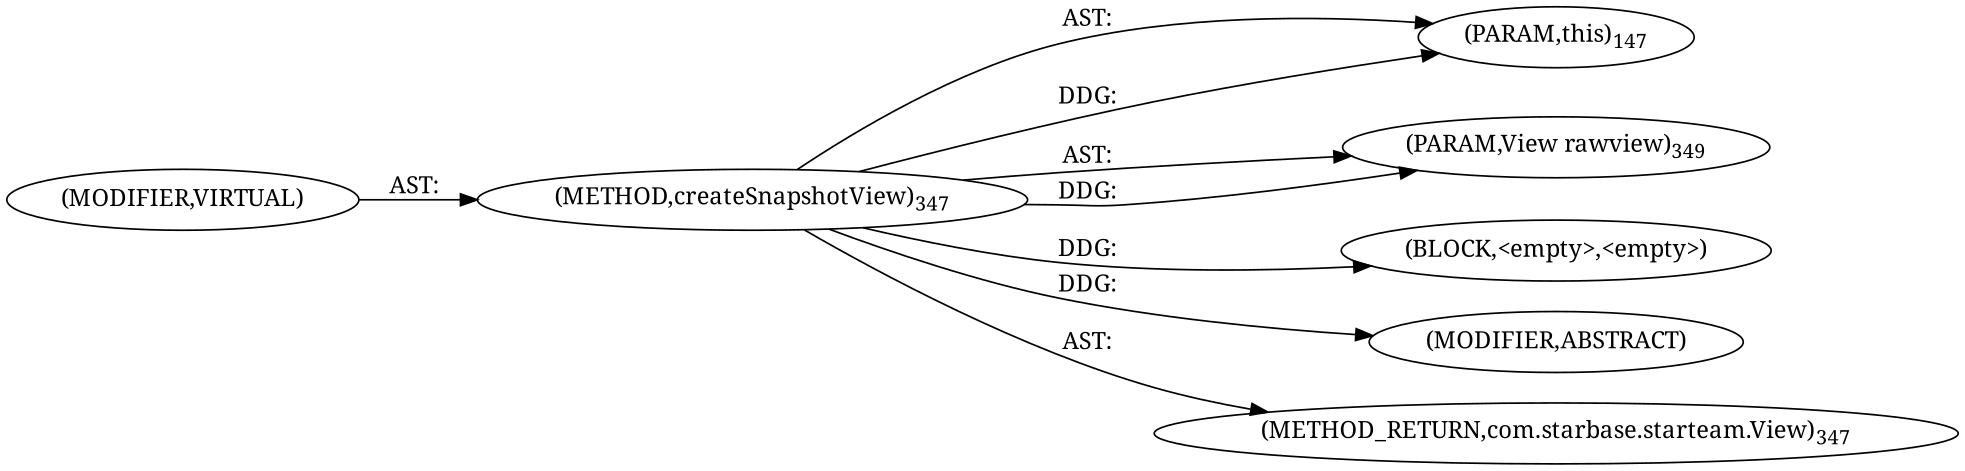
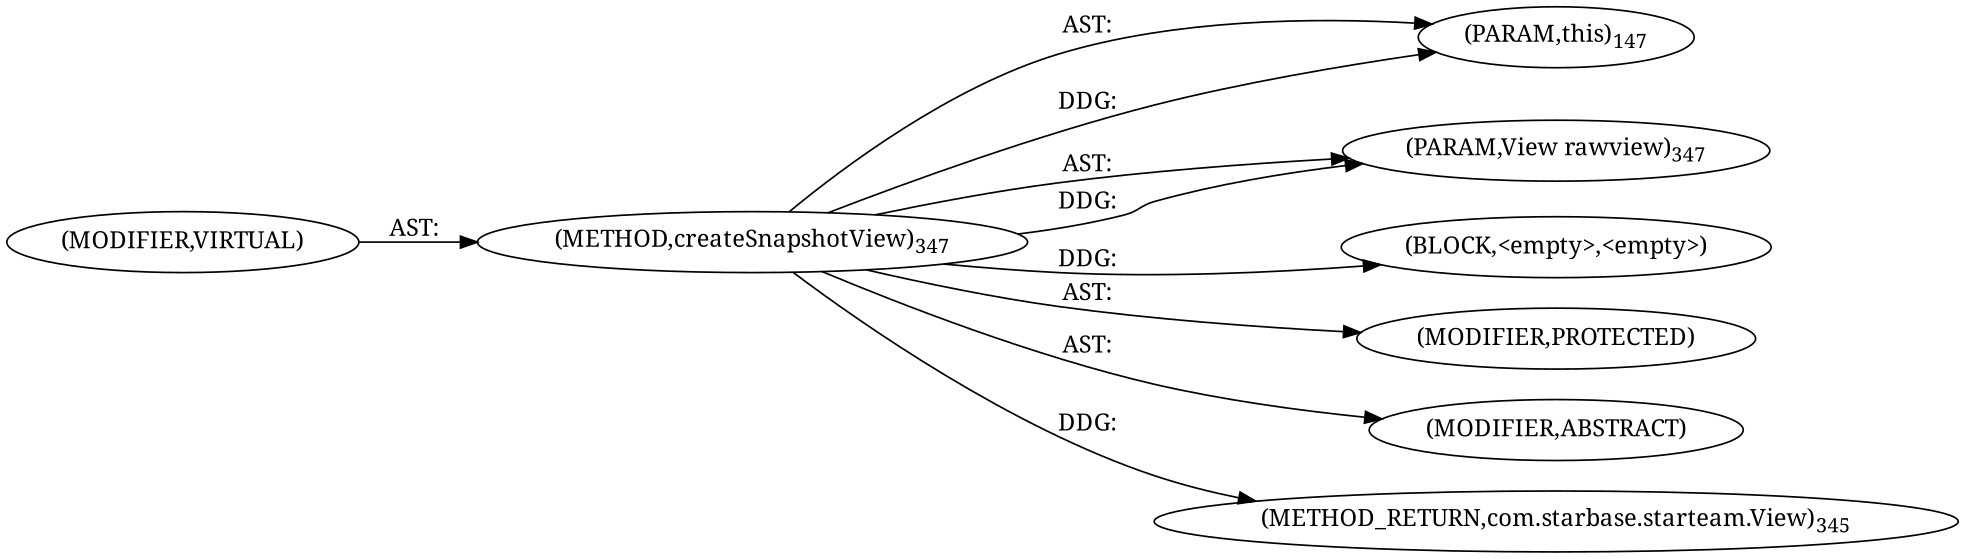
(1689, 145) -> (1689, 148)
(1091, 285) -> (1091, 346)
none -> (1556, 339)
(1091, 343) -> (1091, 424)
(1834, 431) -> (1834, 519)
